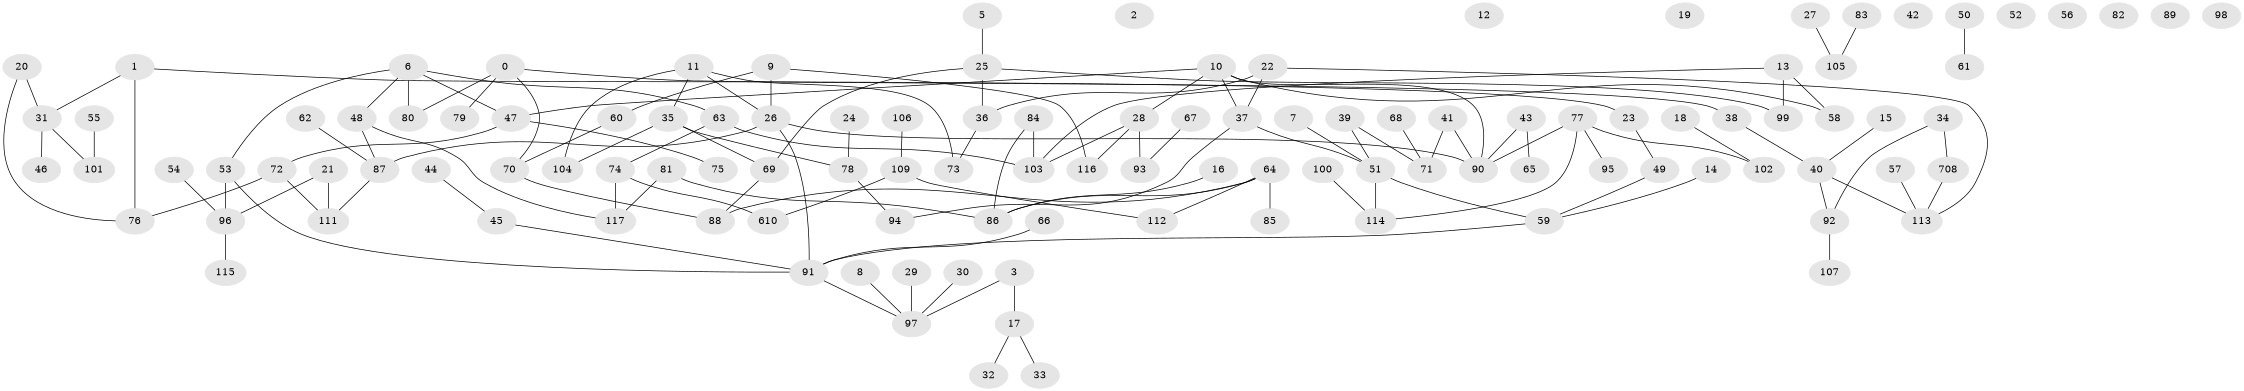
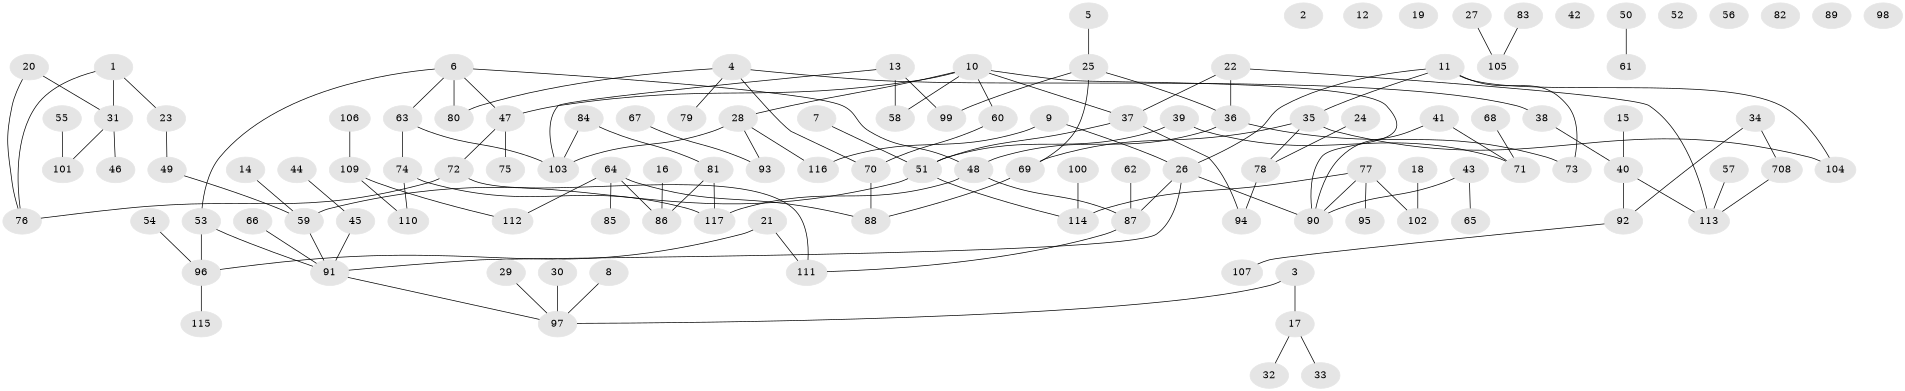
(505, 67) -> (732, 67)
(692, 89) -> (985, 93)
none -> (1102, 144)
(1003, 167) -> (636, 141)
(768, 221) -> (408, 221)
